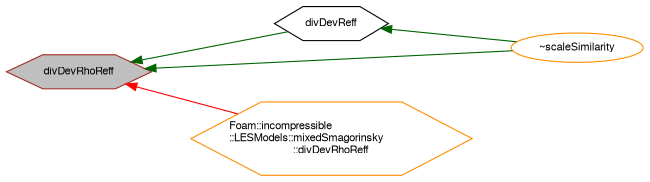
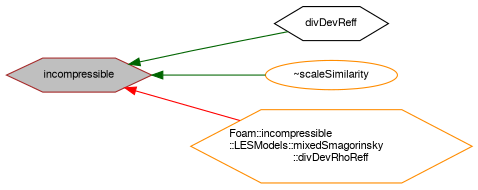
(454, 36) -> none
(79, 72) -> (79, 75)
